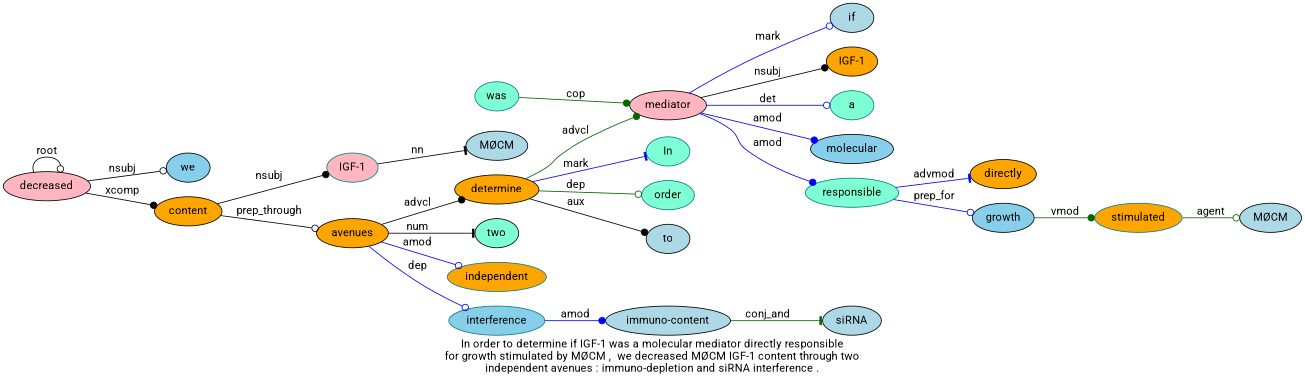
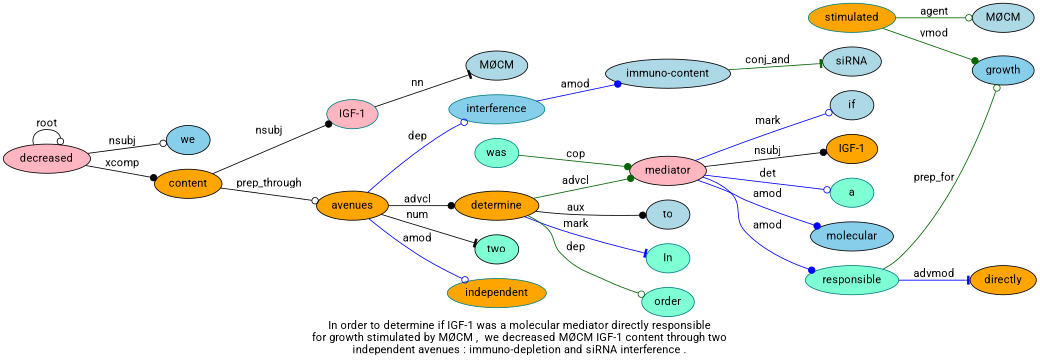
(930, 206) -> (952, 189)
(1061, 218) -> (927, 44)
